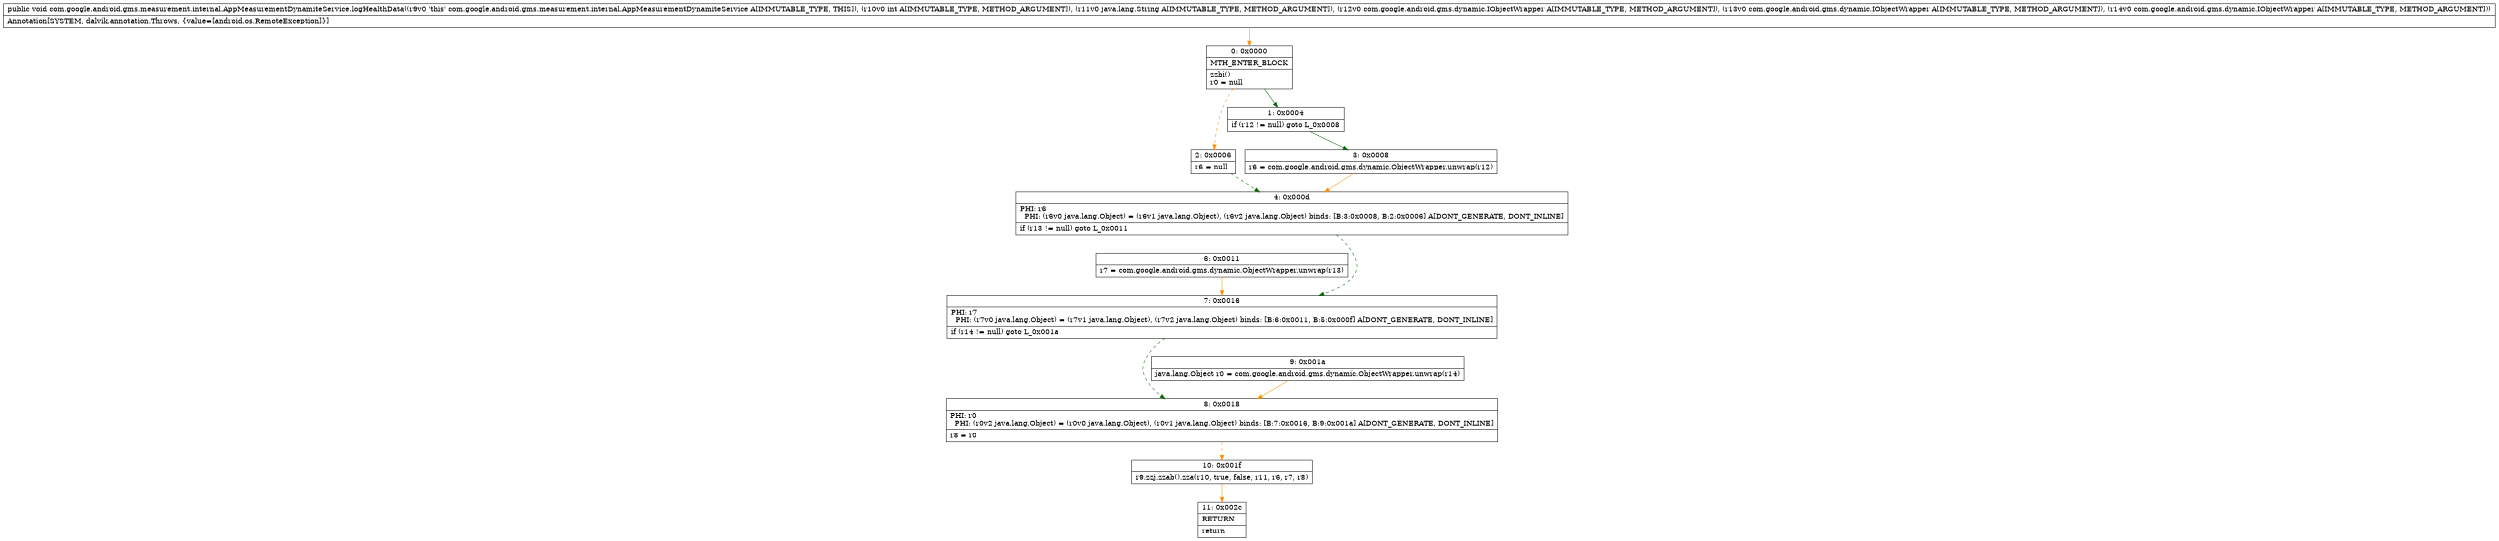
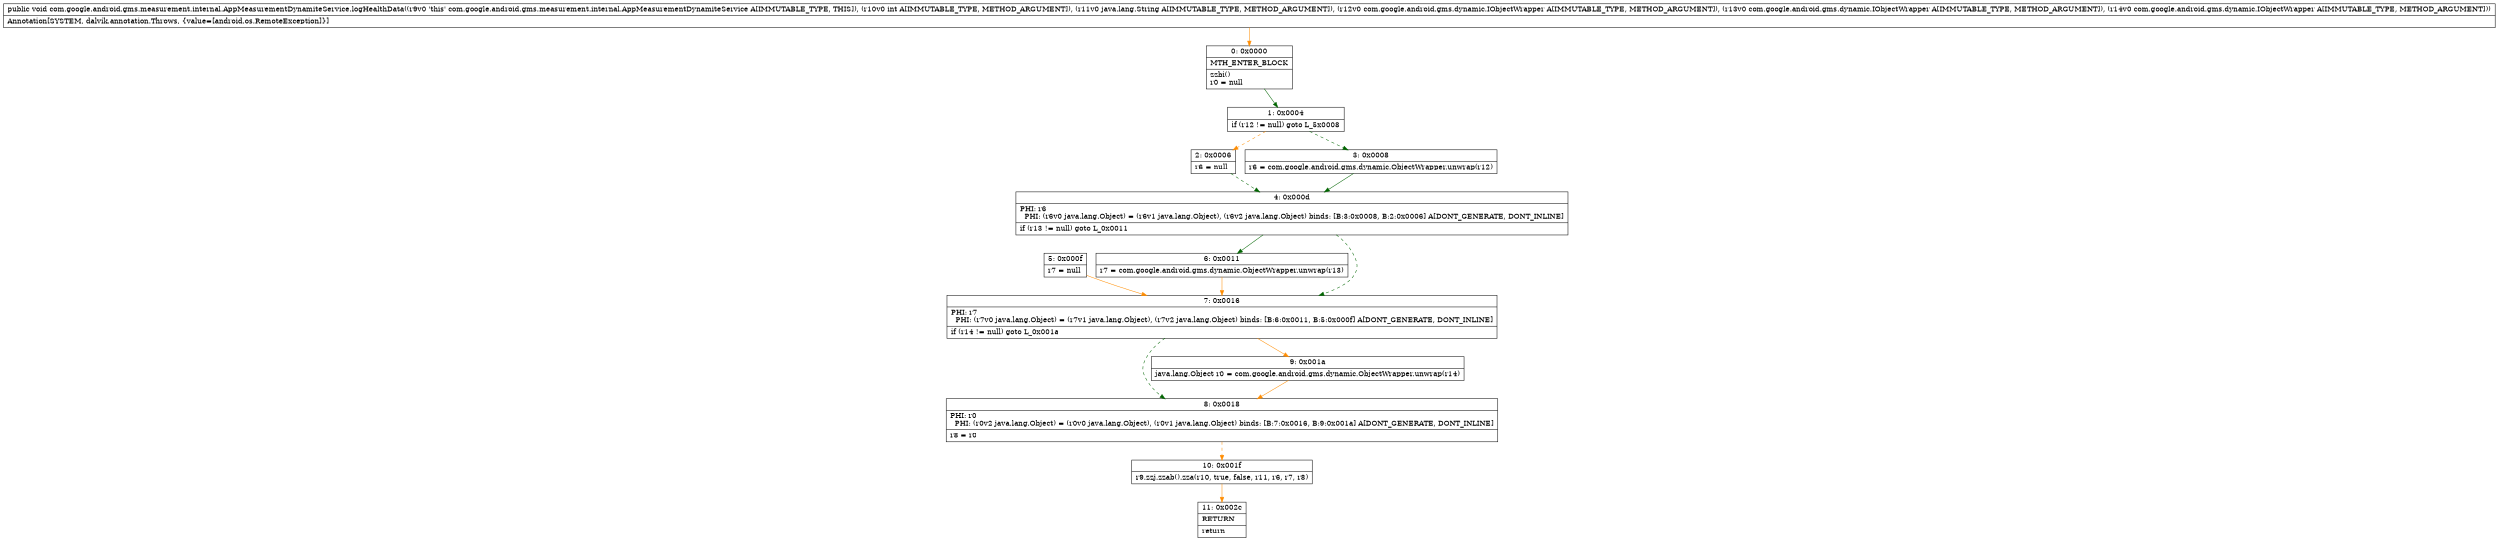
(1220, 116) -> (1252, 139)
(1286, 125) -> (1286, 125)
(1327, 140) -> (1327, 140)
(1341, 181) -> (1341, 181)
none -> (1252, 243)
none -> (1065, 265)
none -> (1271, 346)
